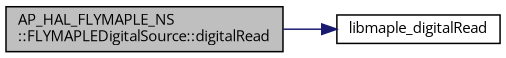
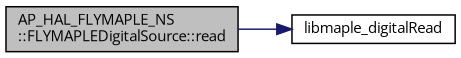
(144, 29) -> (122, 29)
